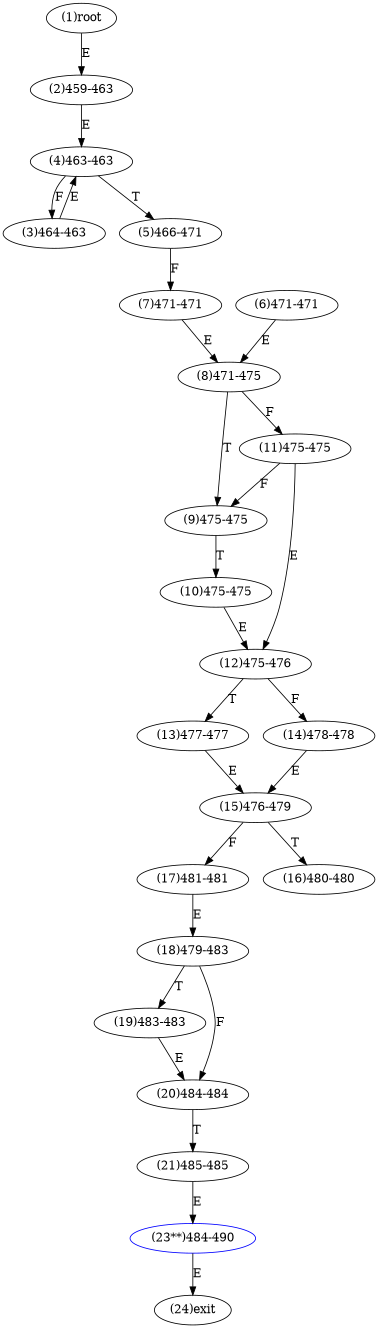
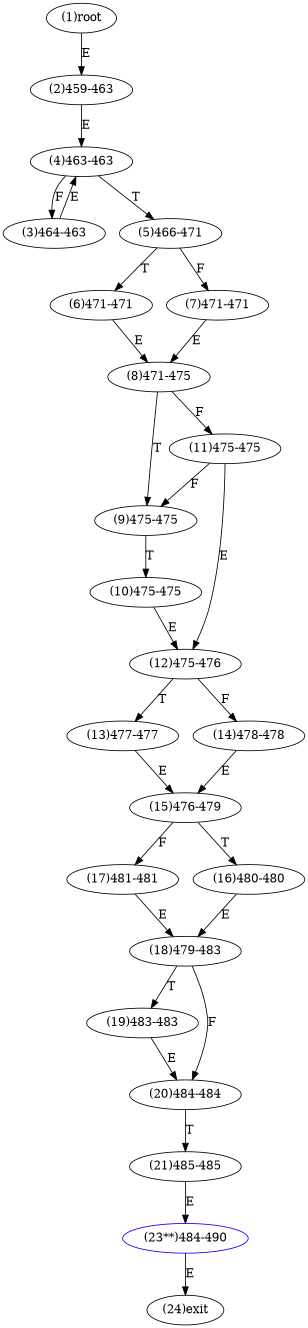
none -> (139, 266)
none -> (220, 912)
